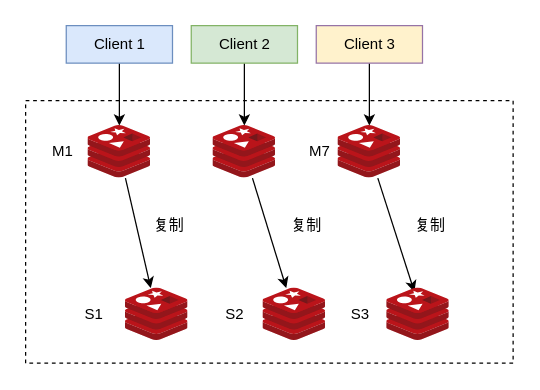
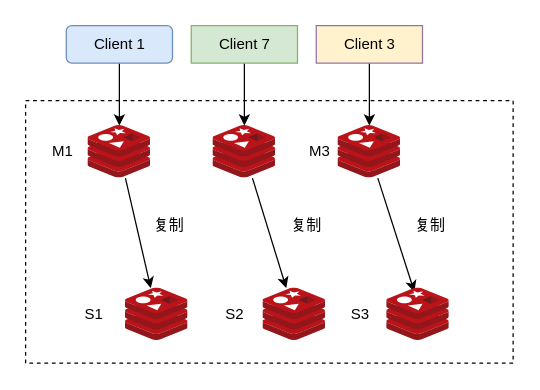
(119, 44) -> (119, 44)
(245, 44) -> (245, 44)
(320, 152) -> (320, 152)
